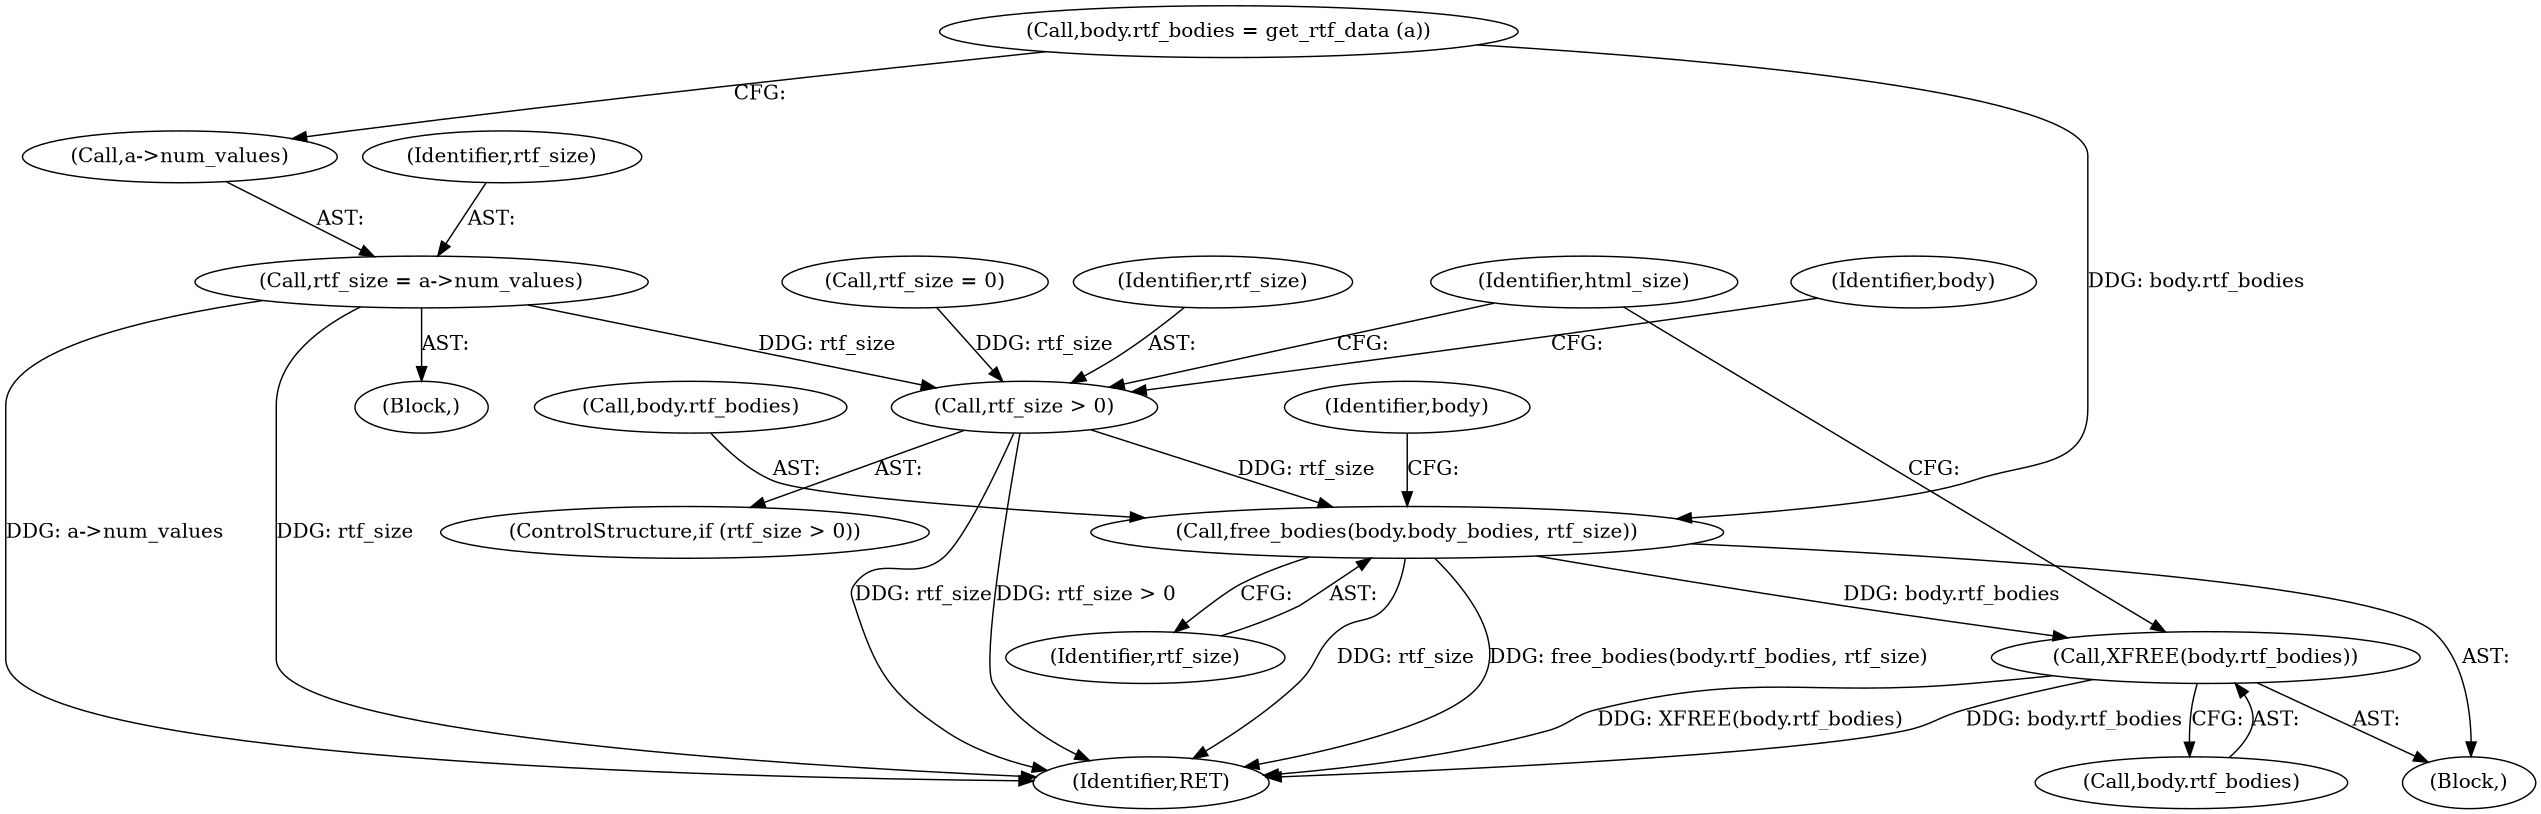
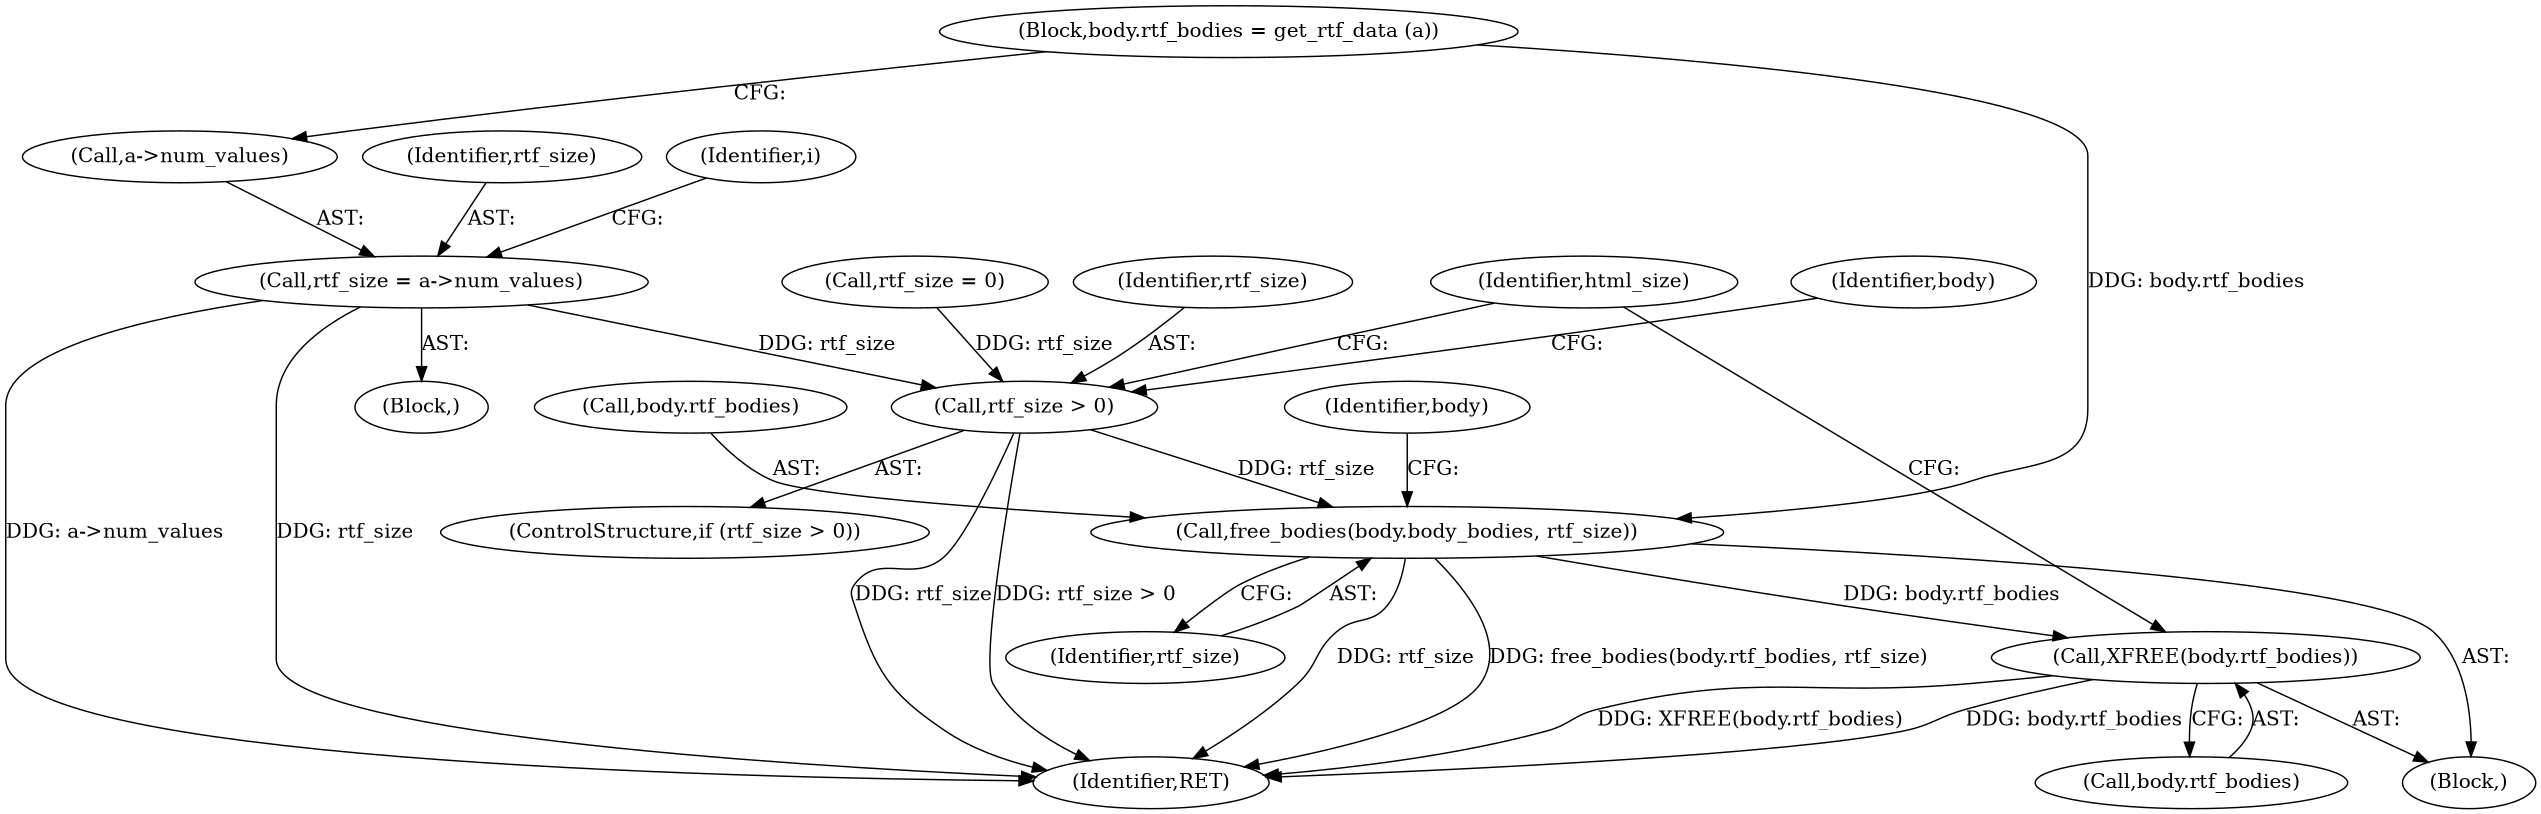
(1229, 32) -> (1229, 32)
none -> (761, 157)
